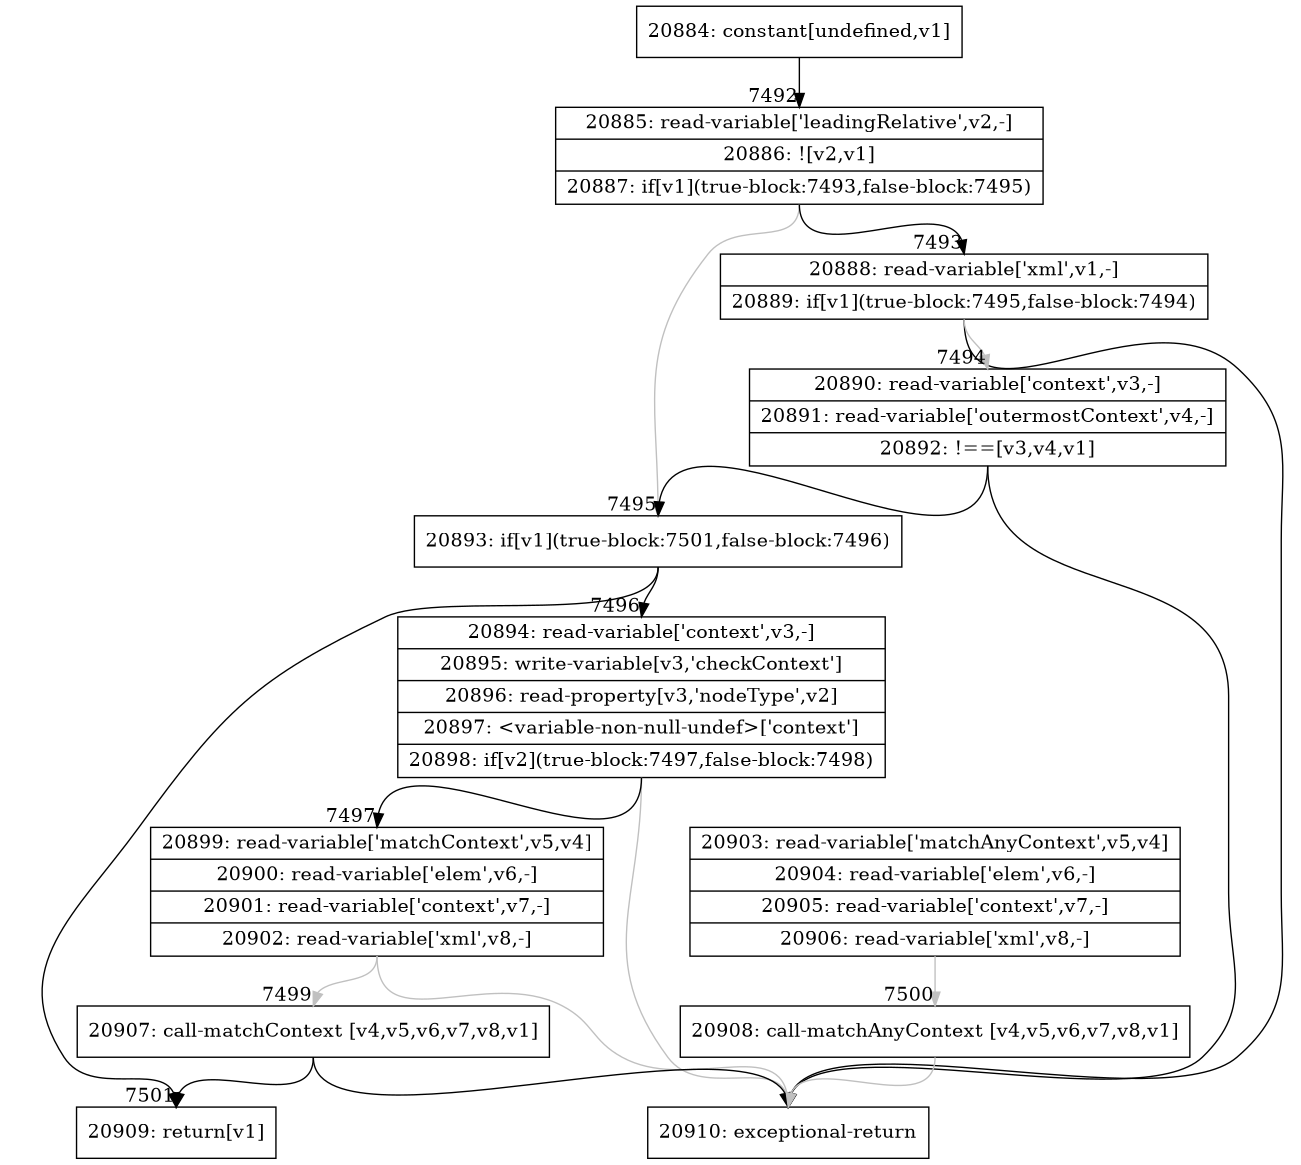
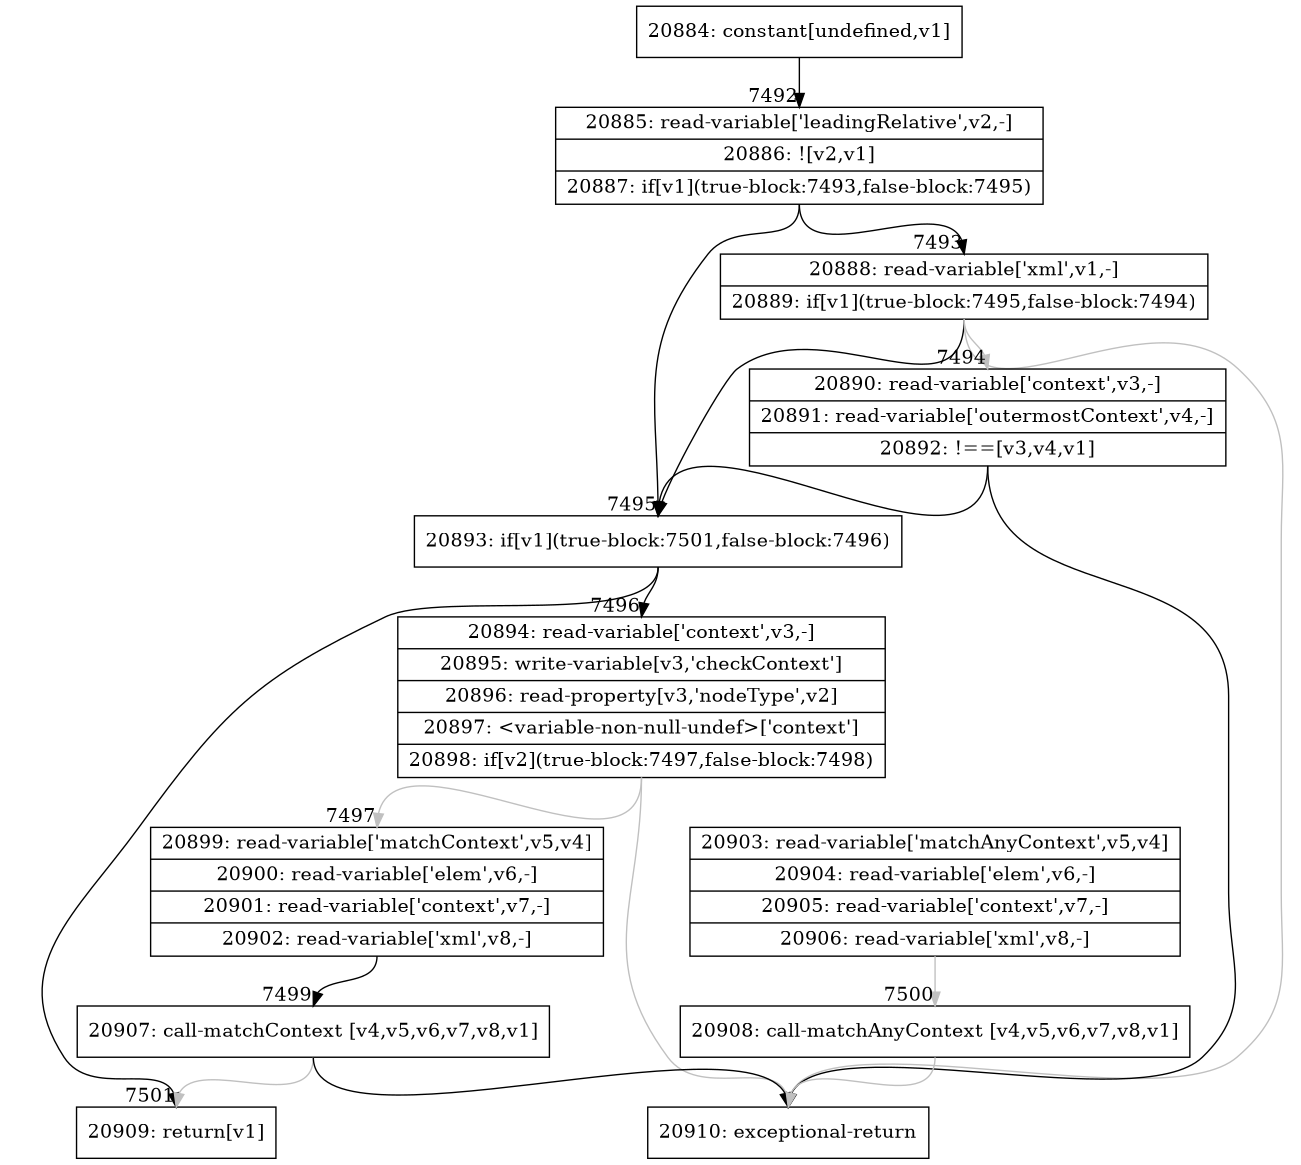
(670, 317) -> (670, 317)
none -> (787, 352)
(1281, 786) -> (1281, 786)
(516, 804) -> (516, 804)
(352, 979) -> (352, 979)
(580, 1018) -> none
(252, 1083) -> (252, 1083)
